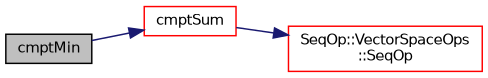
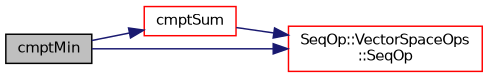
none -> (182, 49)
